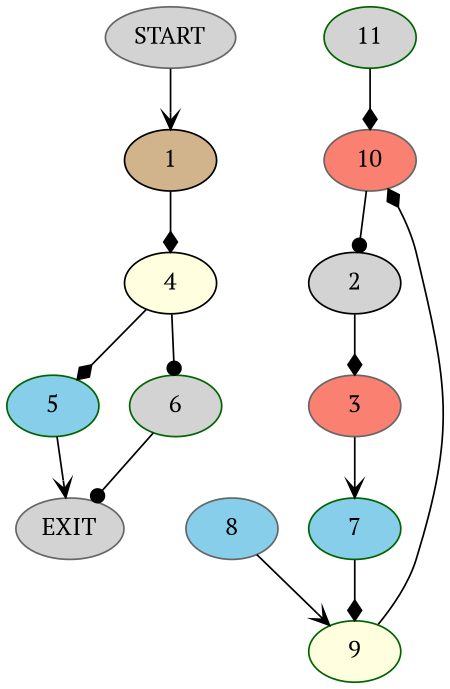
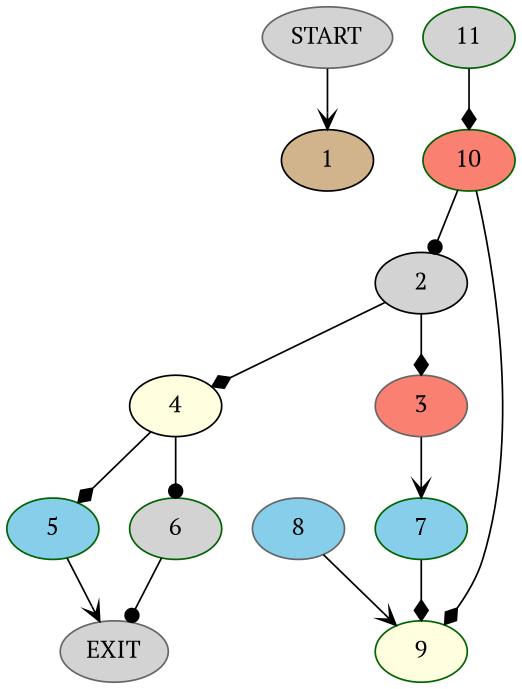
(370, 160) -> (469, 160)
(171, 212) -> (308, 340)
(443, 420) -> (503, 403)
